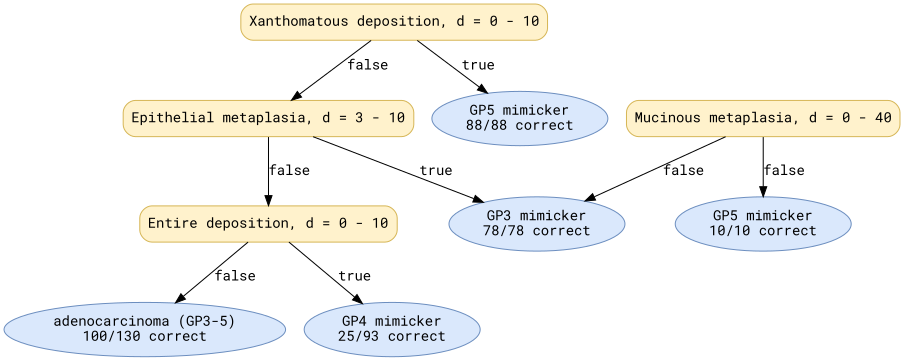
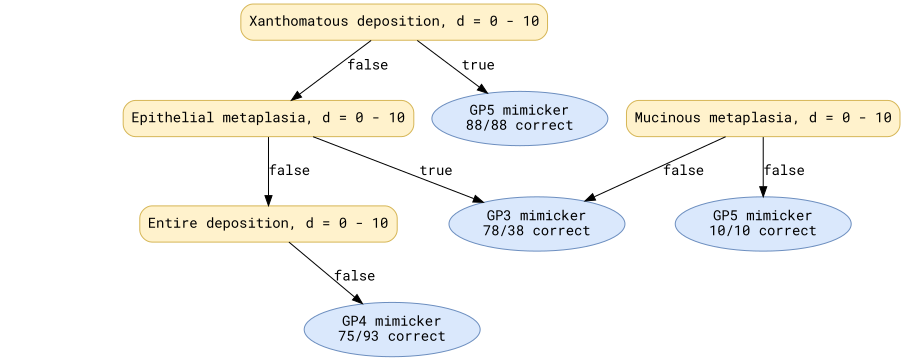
(268, 119) -> (268, 119)
(763, 119) -> (763, 119)
(537, 231) -> (537, 231)
(355, 277) -> (355, 277)
(145, 330) -> none
(392, 337) -> (392, 337)
